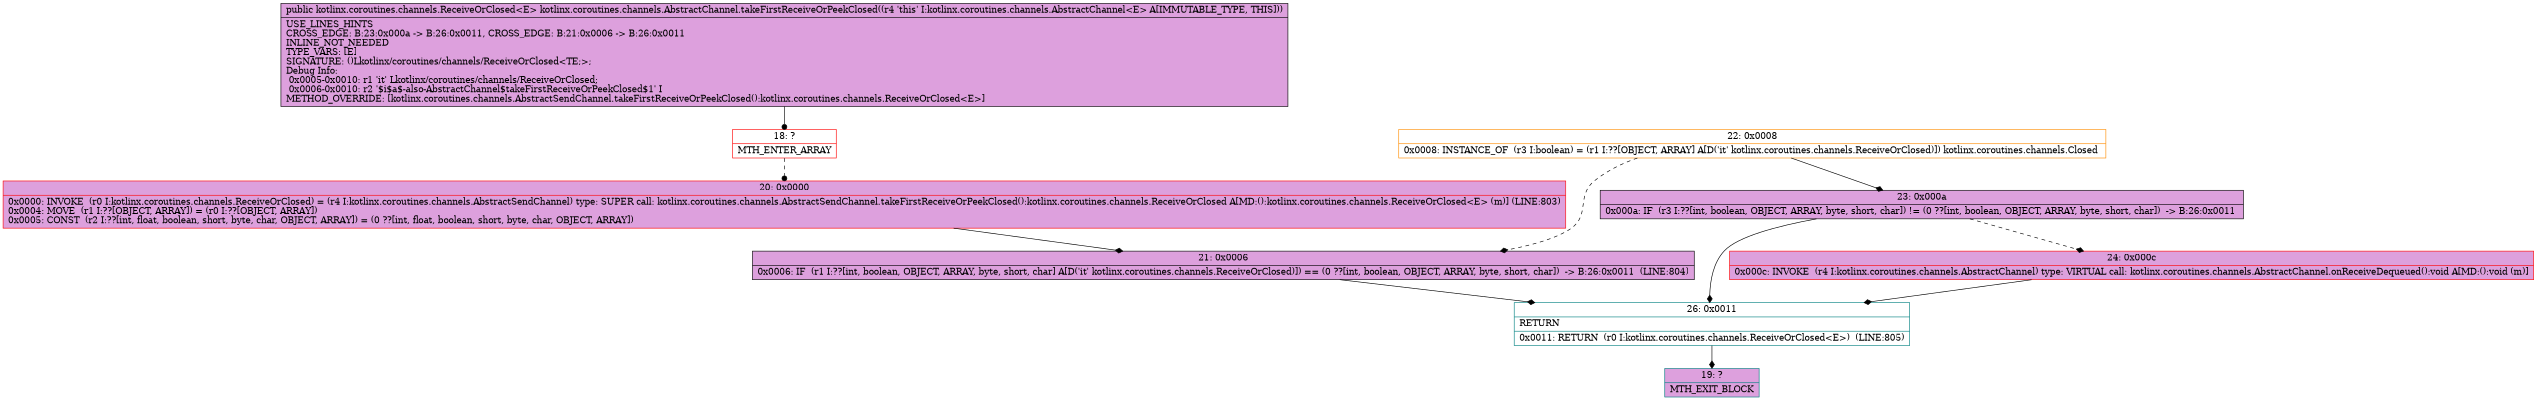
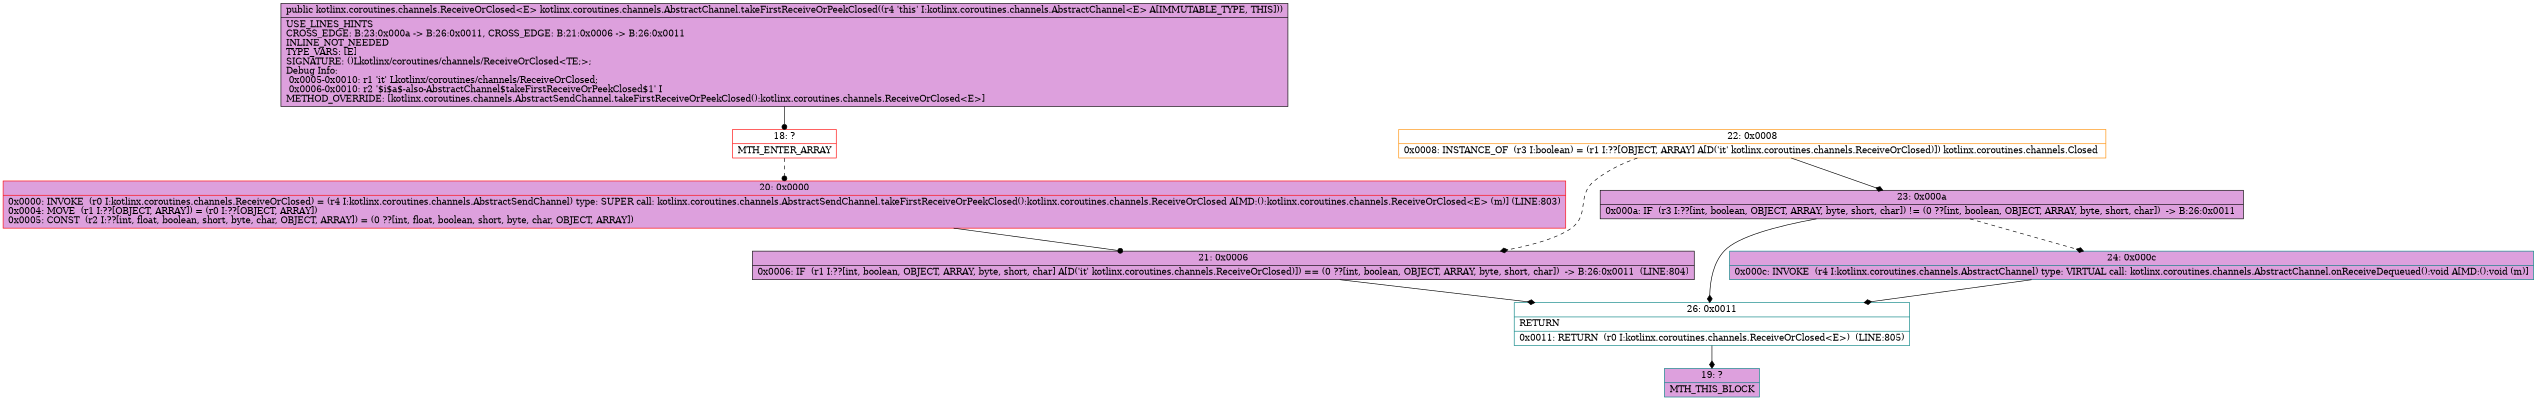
(1034, 239) -> (1036, 239)
(2132, 265) -> (2132, 265)
(1712, 390) -> (1712, 390)
